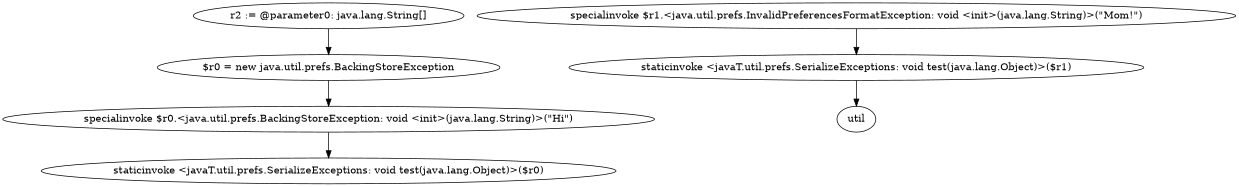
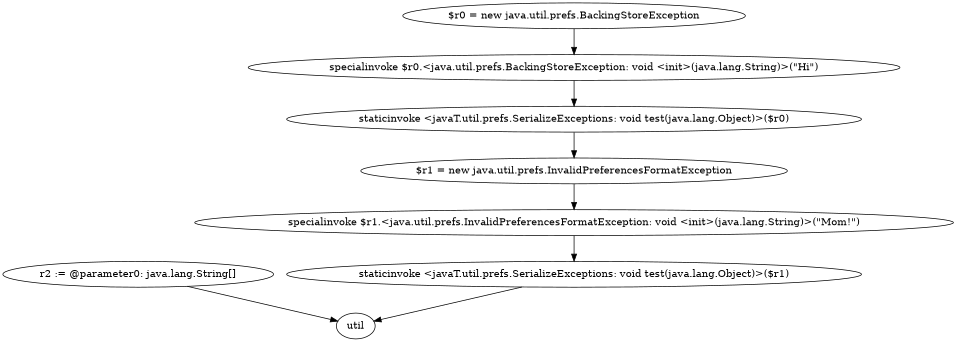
(329, 38) -> (259, 303)
none -> (574, 171)
